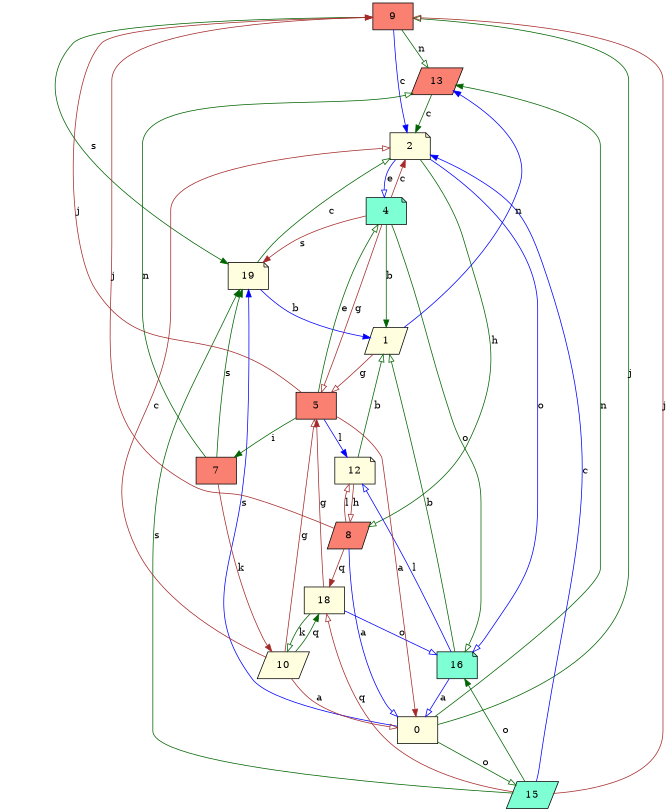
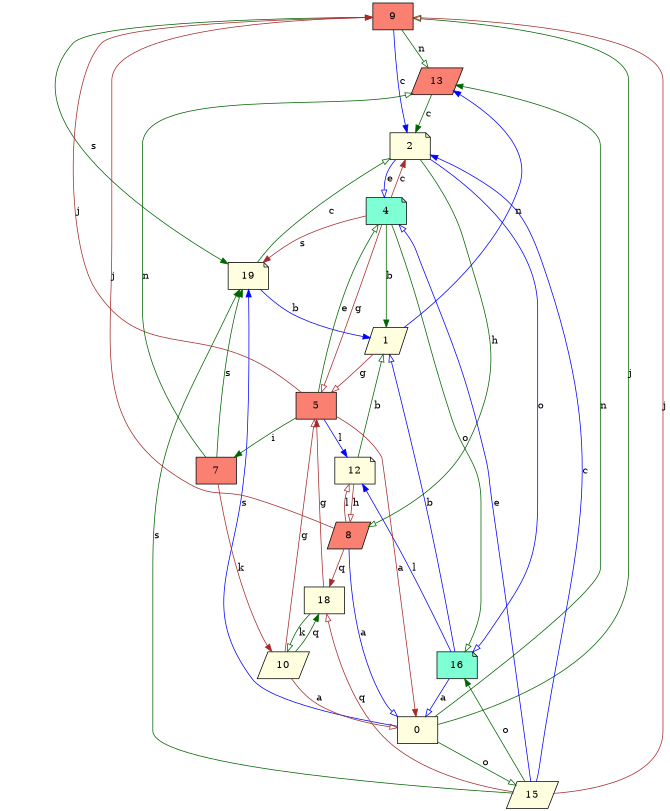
(165, 356) -> none
none -> (492, 500)
(426, 506) -> (426, 506)
(411, 570) -> (411, 570)
(387, 631) -> none
(532, 795) -> (532, 795)
